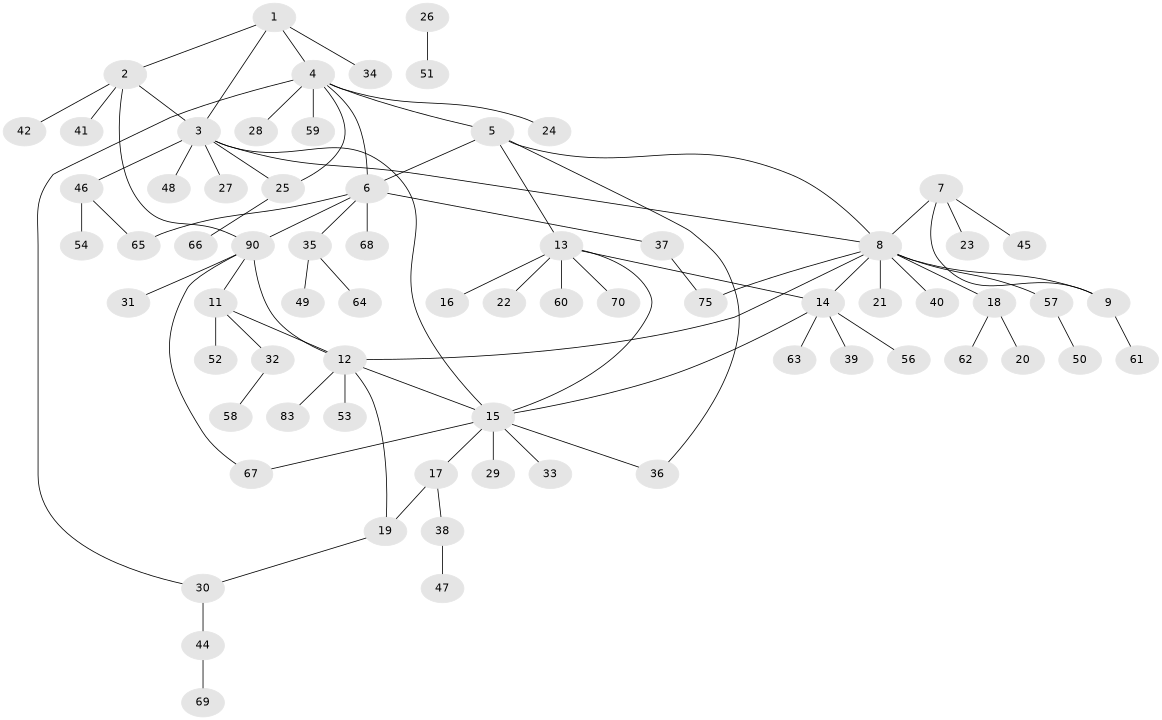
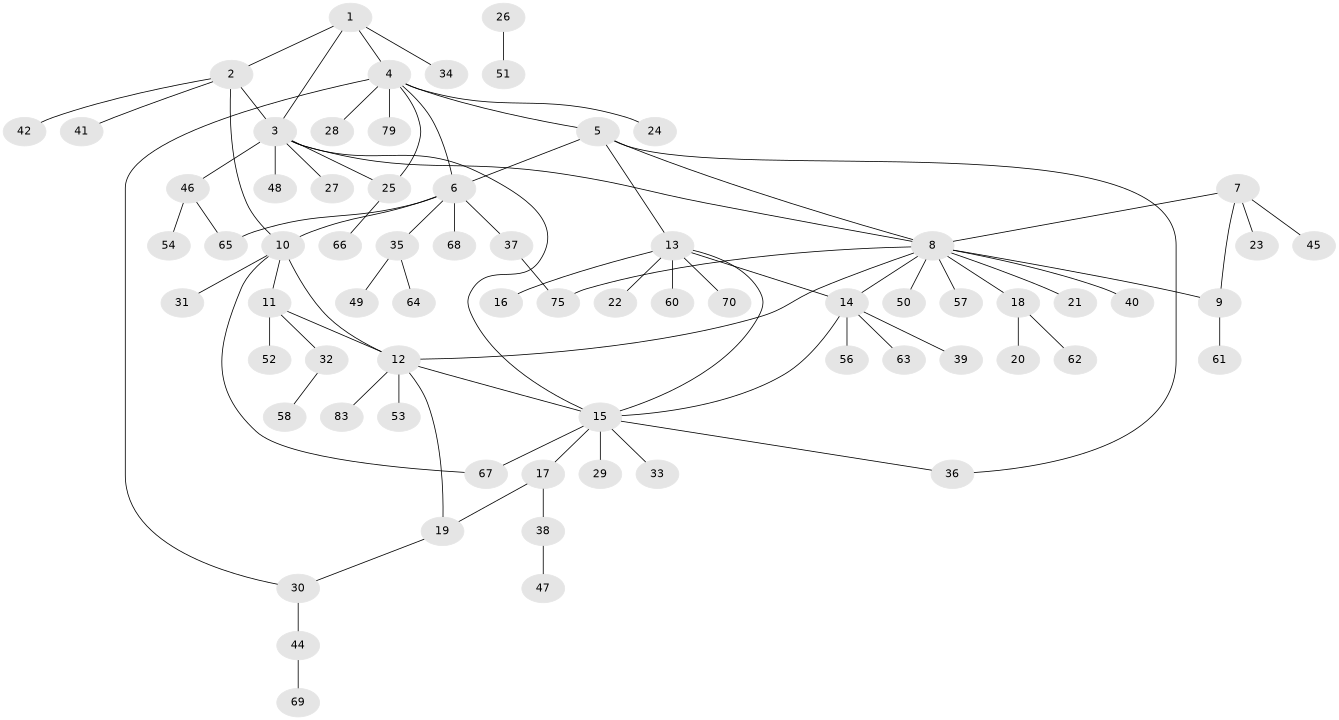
(313, 132) -> (389, 132)
(253, 246) -> (283, 246)
(1066, 332) -> (918, 274)
